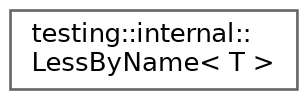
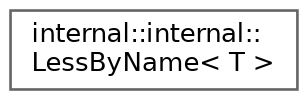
(154, 50) -> (154, 50)
